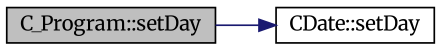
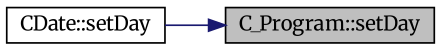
(237, 25) -> (187, 25)
